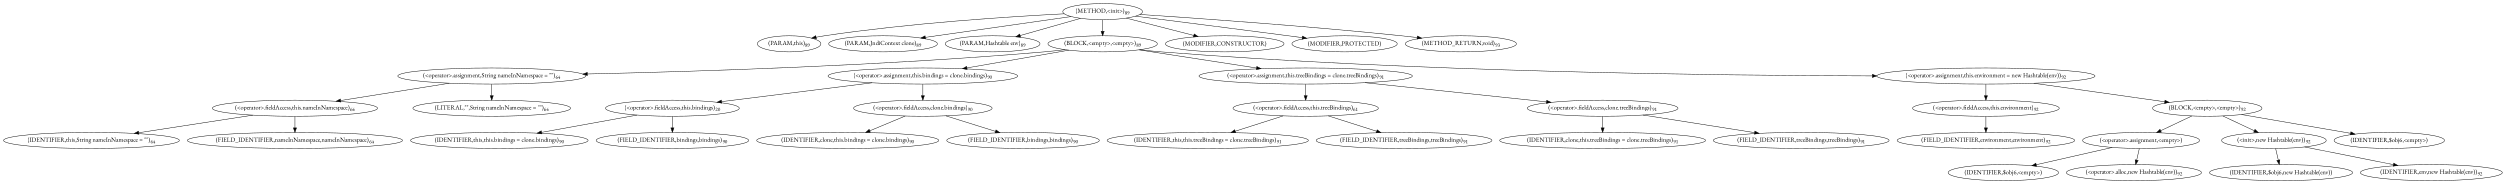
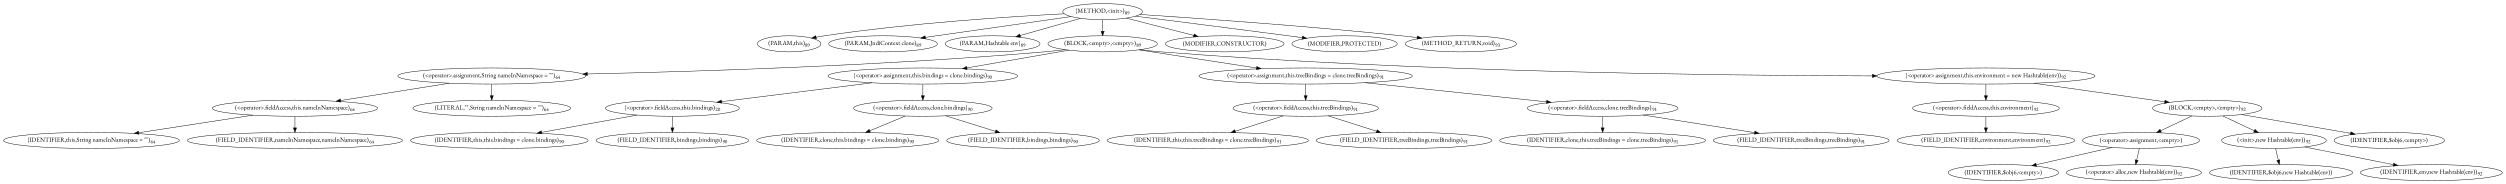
(1356, 108) -> (1356, 108)
